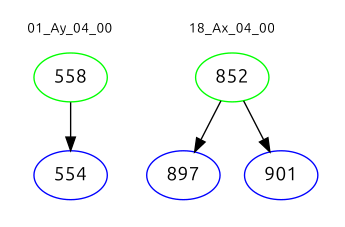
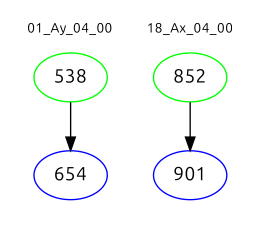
(71, 77) -> (71, 77)
(71, 175) -> (71, 175)
(183, 175) -> none
